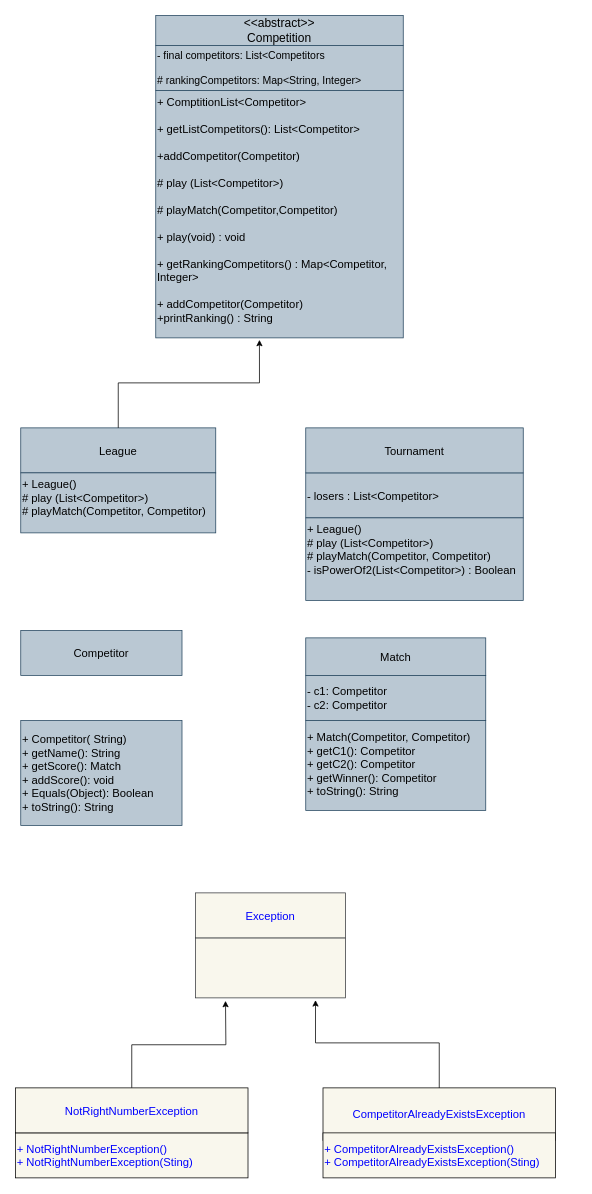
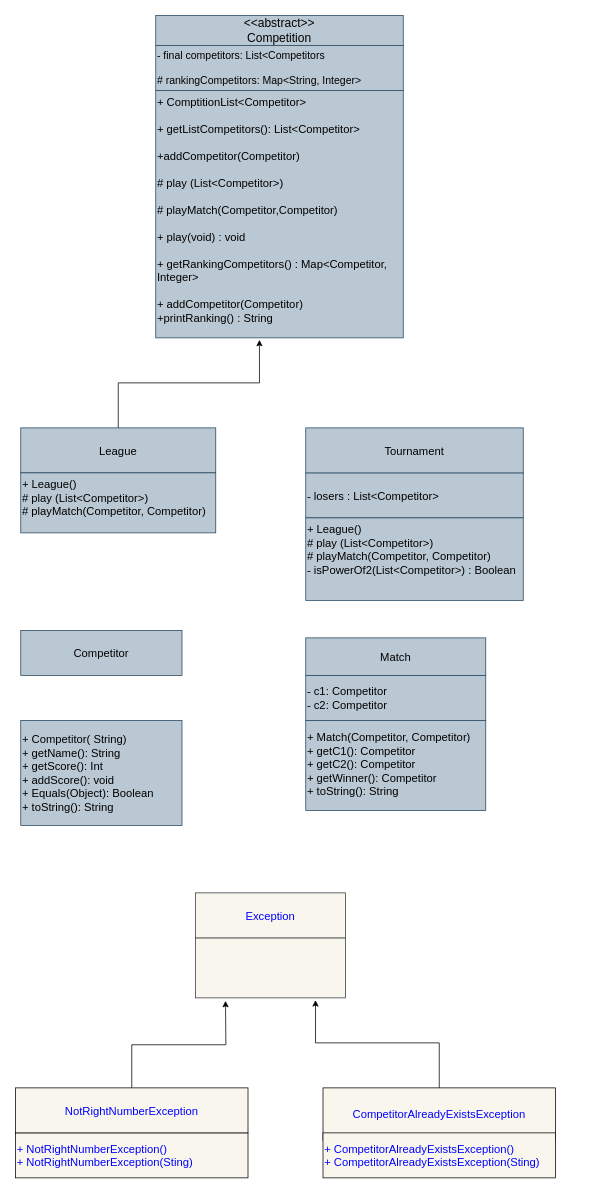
(94, 773) -> (94, 773)
